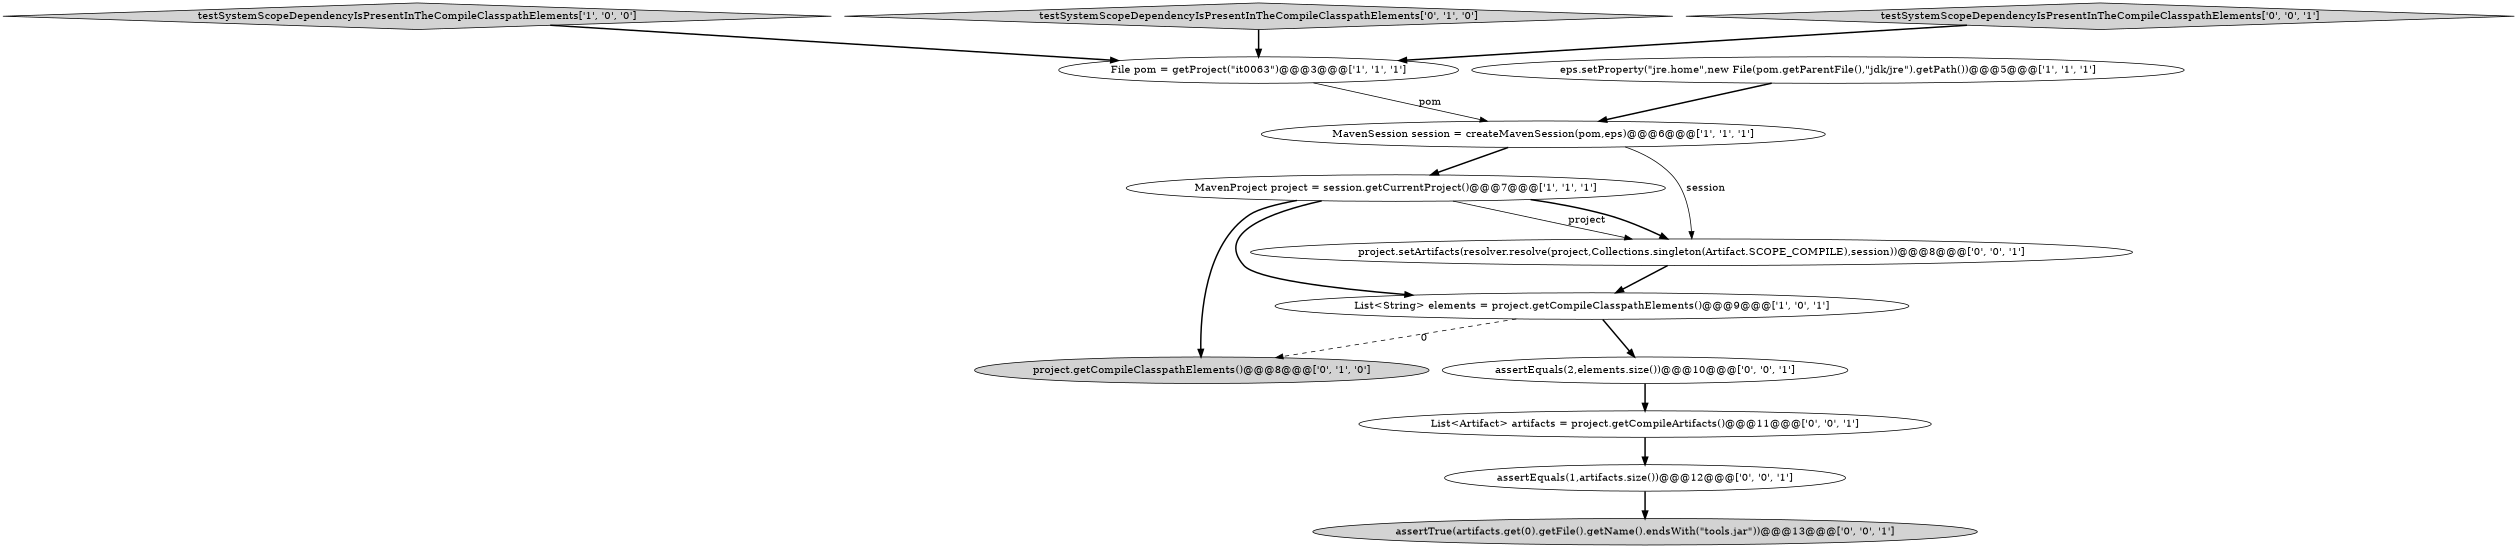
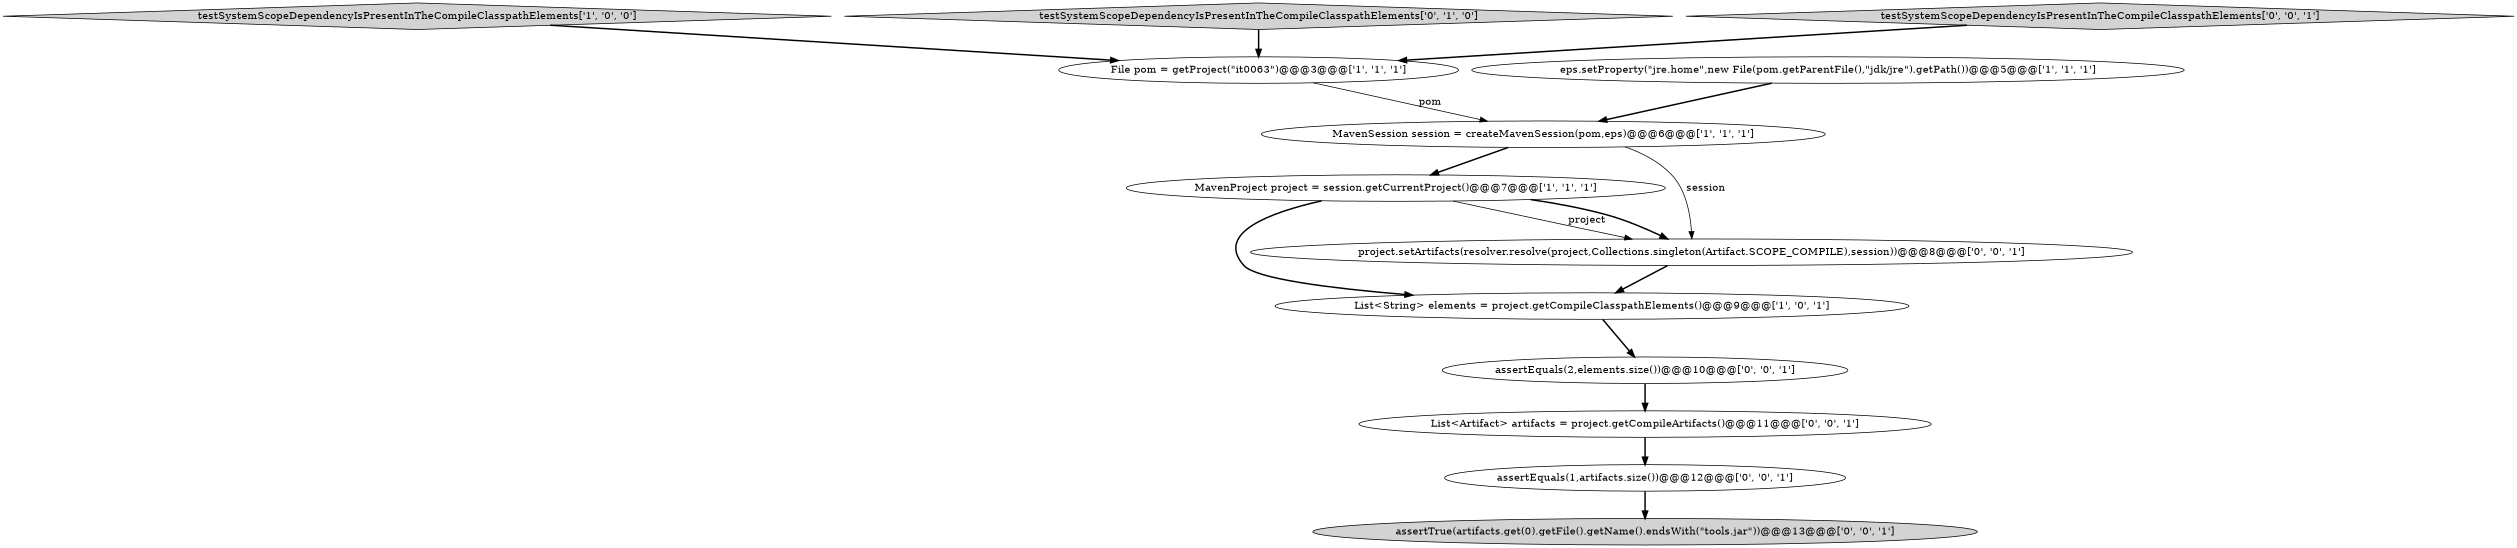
(1202, 370) -> none
